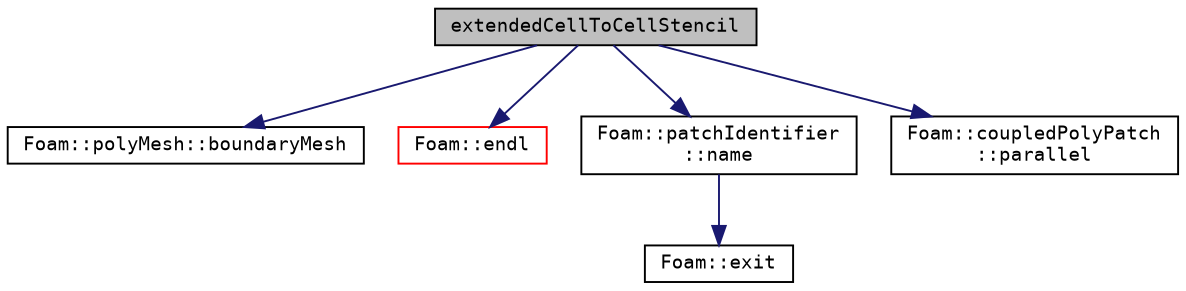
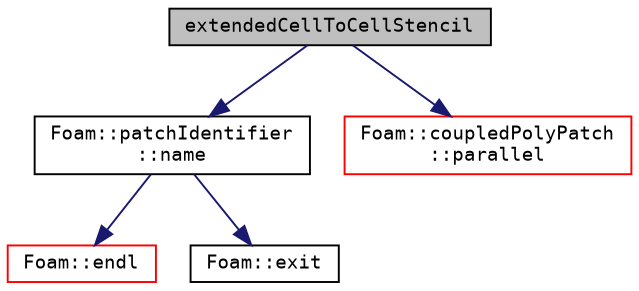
(541, 80) -> (129, 202)
(186, 145) -> none
(1035, 145) -> (488, 145)
